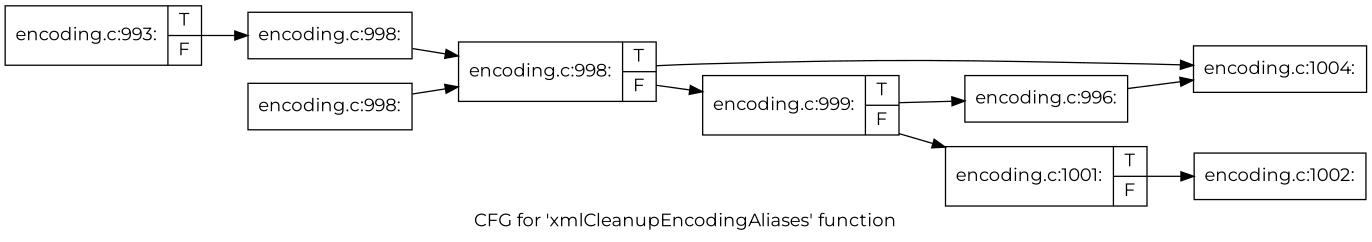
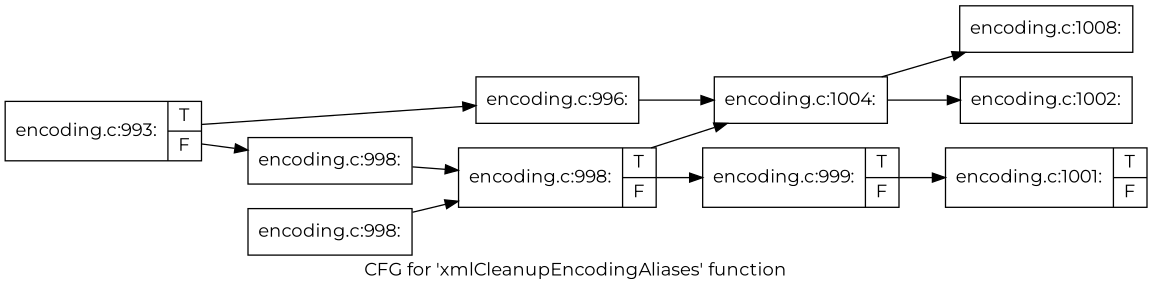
none -> (1046, 29)
(925, 102) -> (332, 115)
(1164, 176) -> (917, 100)
